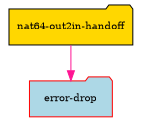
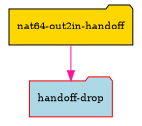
(71, 99) -> (71, 99)
